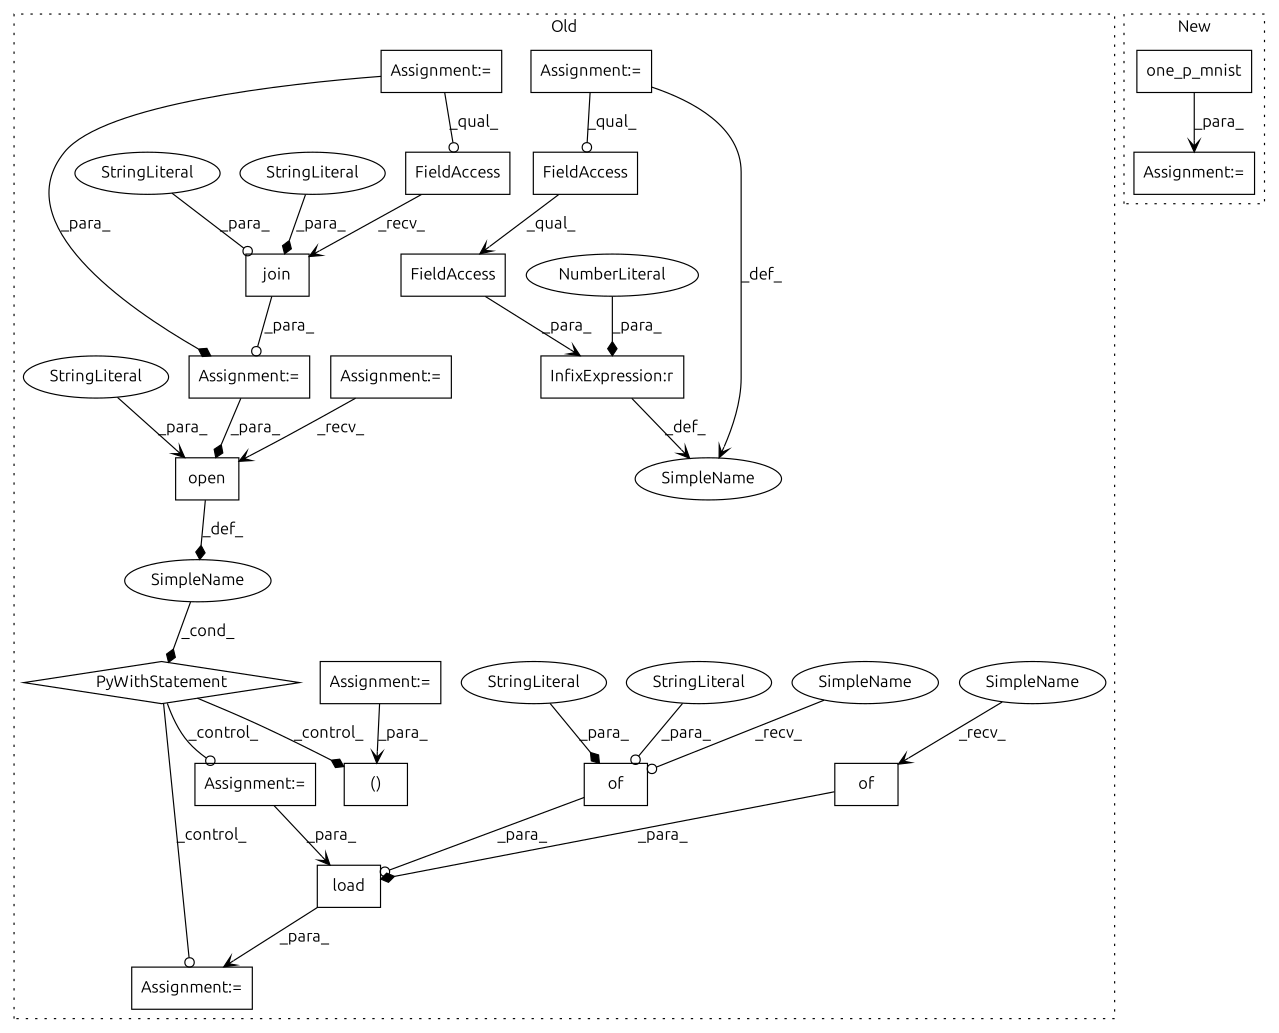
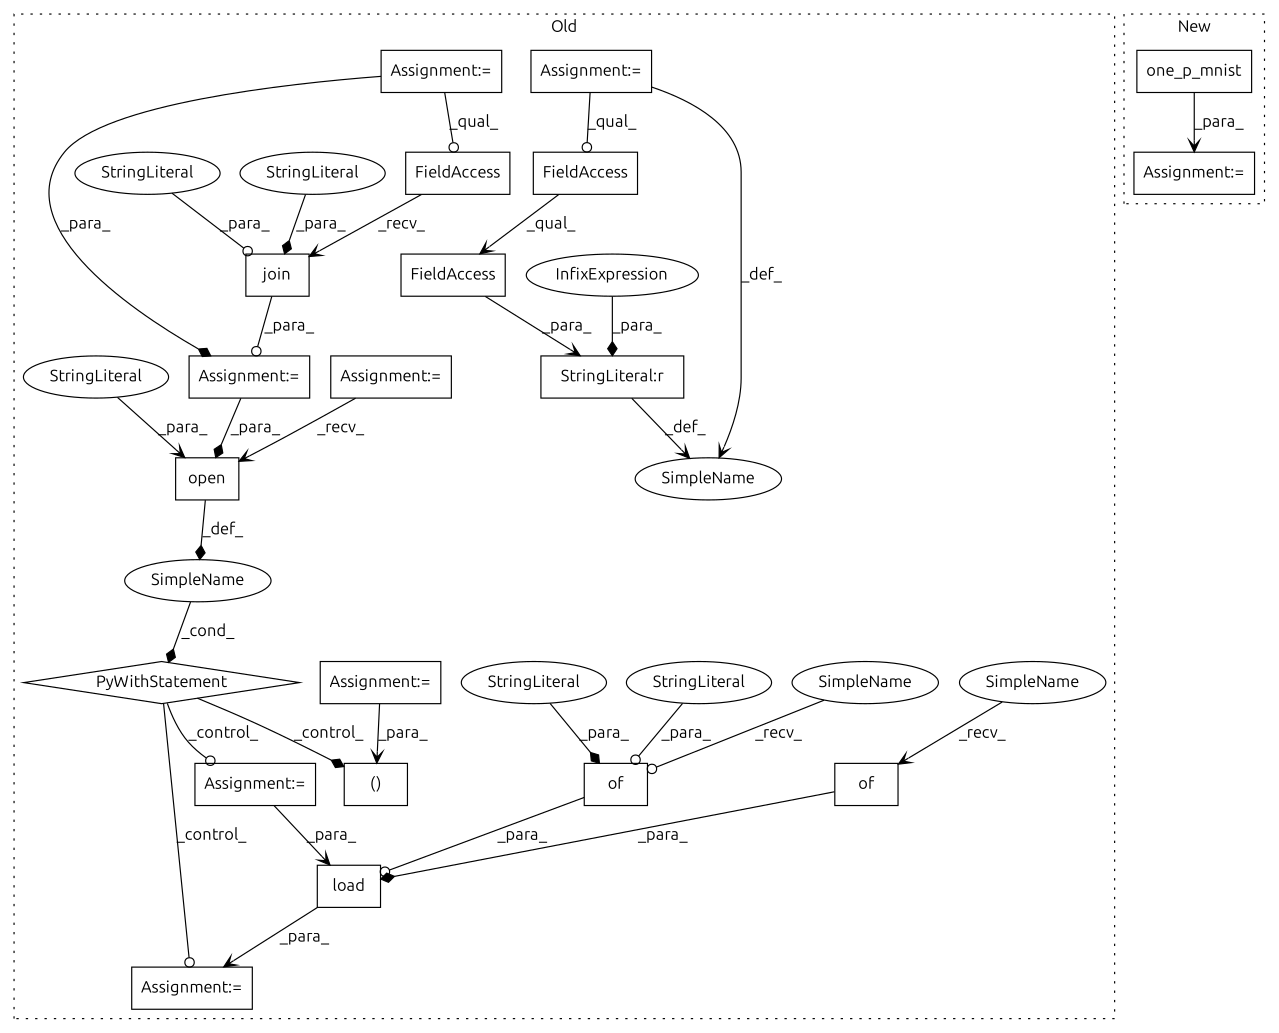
(612, 275) -> (612, 275)
(612, 377) -> (612, 377)
